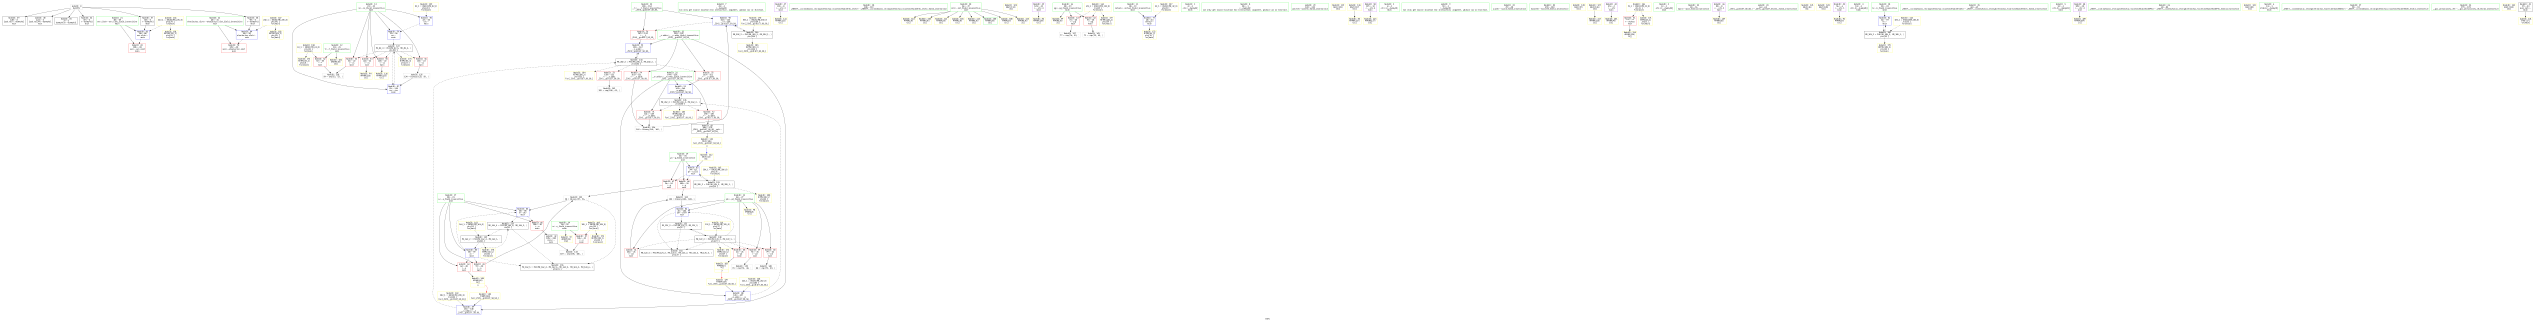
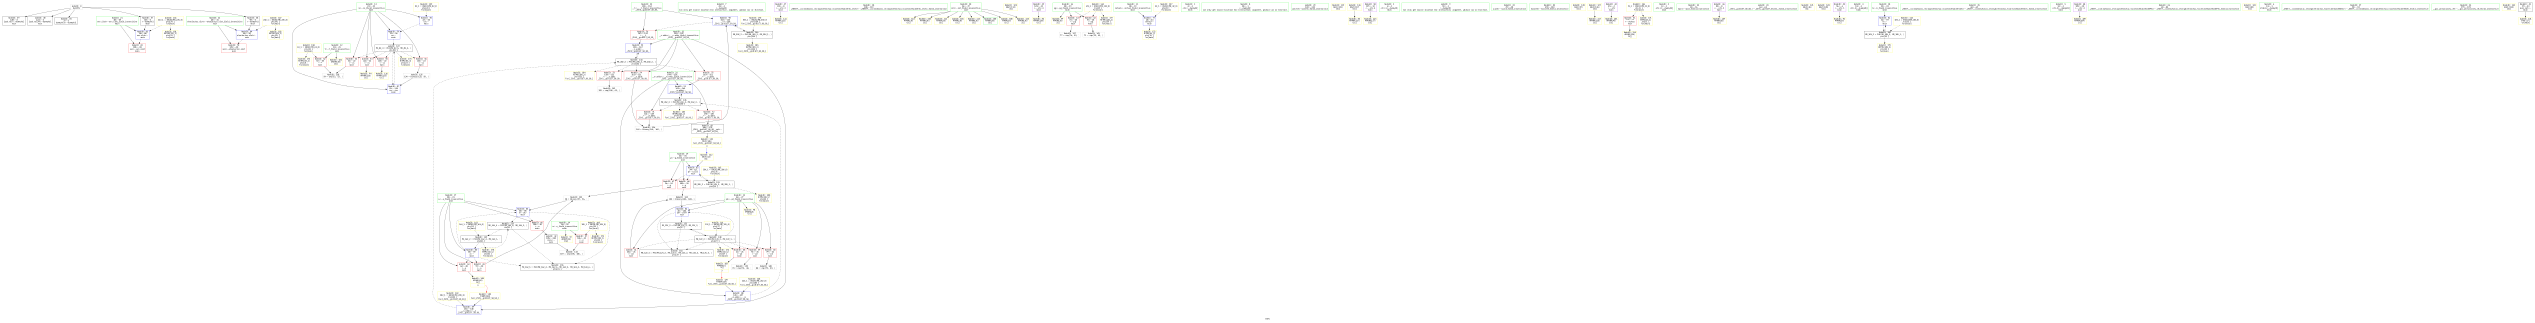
(87, 21) -> none
none -> (657, 67)
(616, 231) -> (599, 218)
